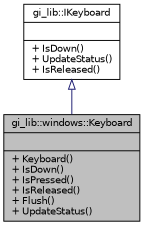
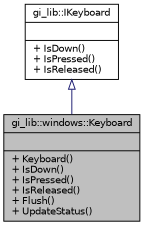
(72, 59) -> (64, 59)
